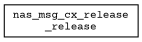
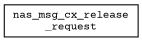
(71, 21) -> (71, 21)
